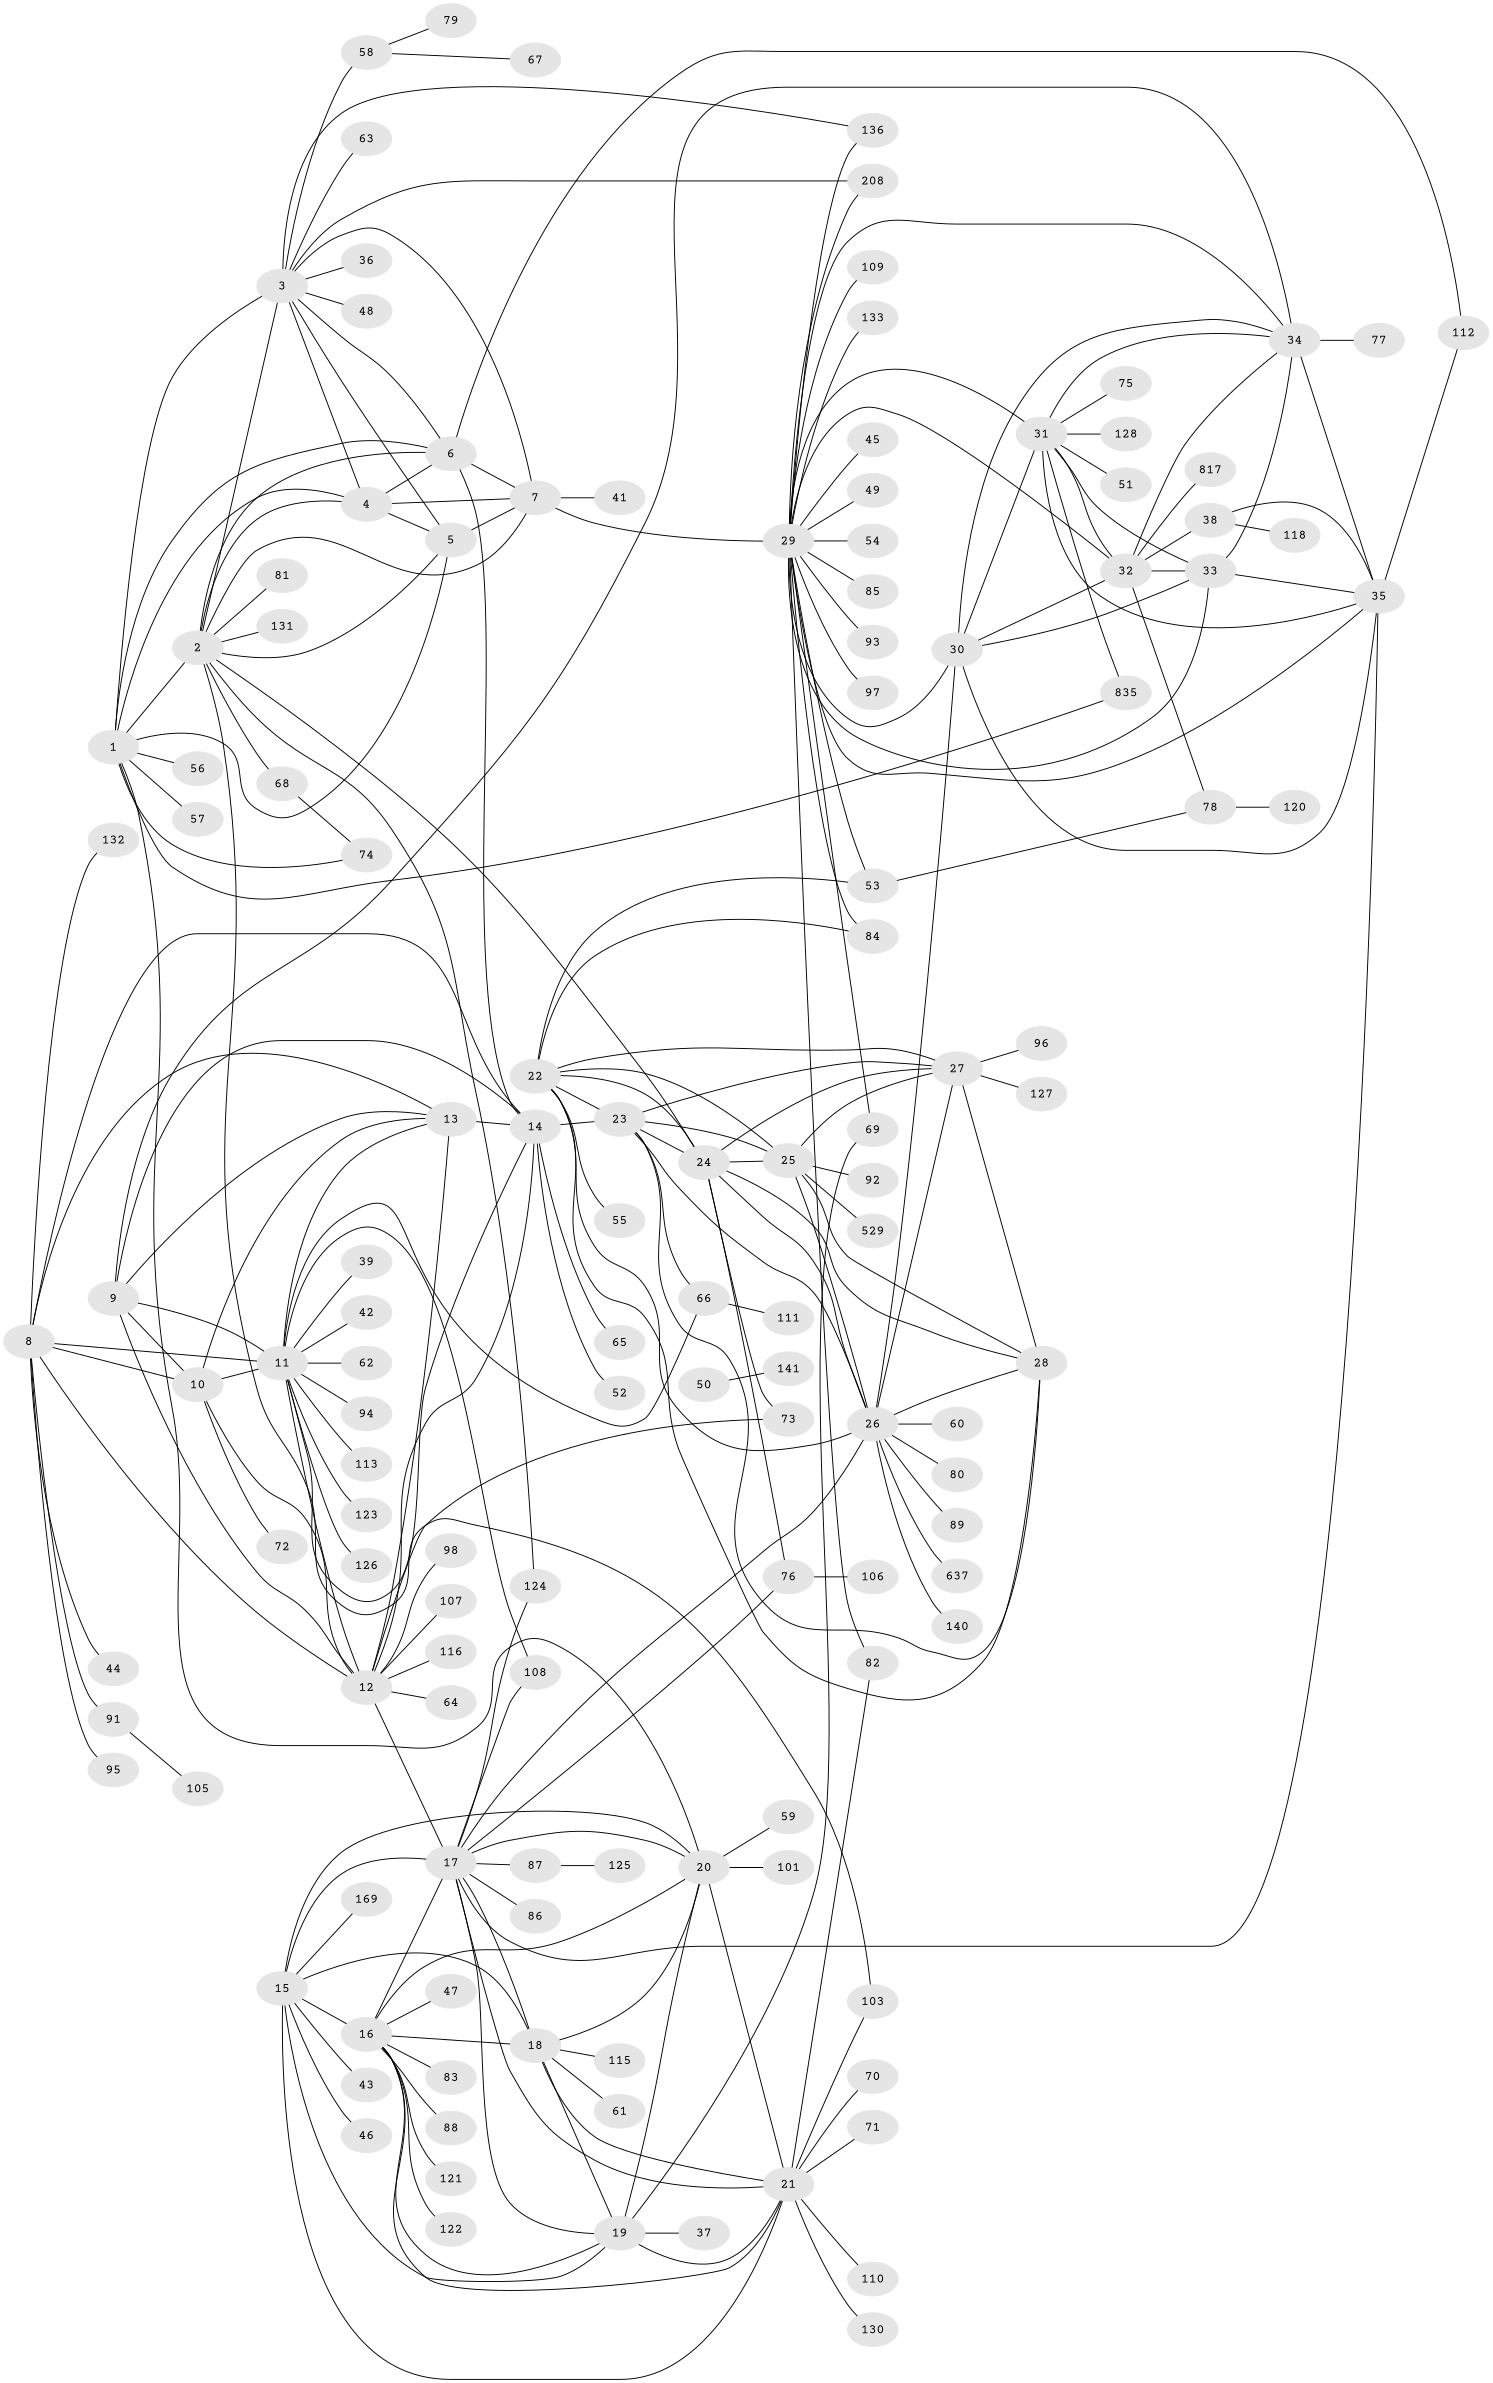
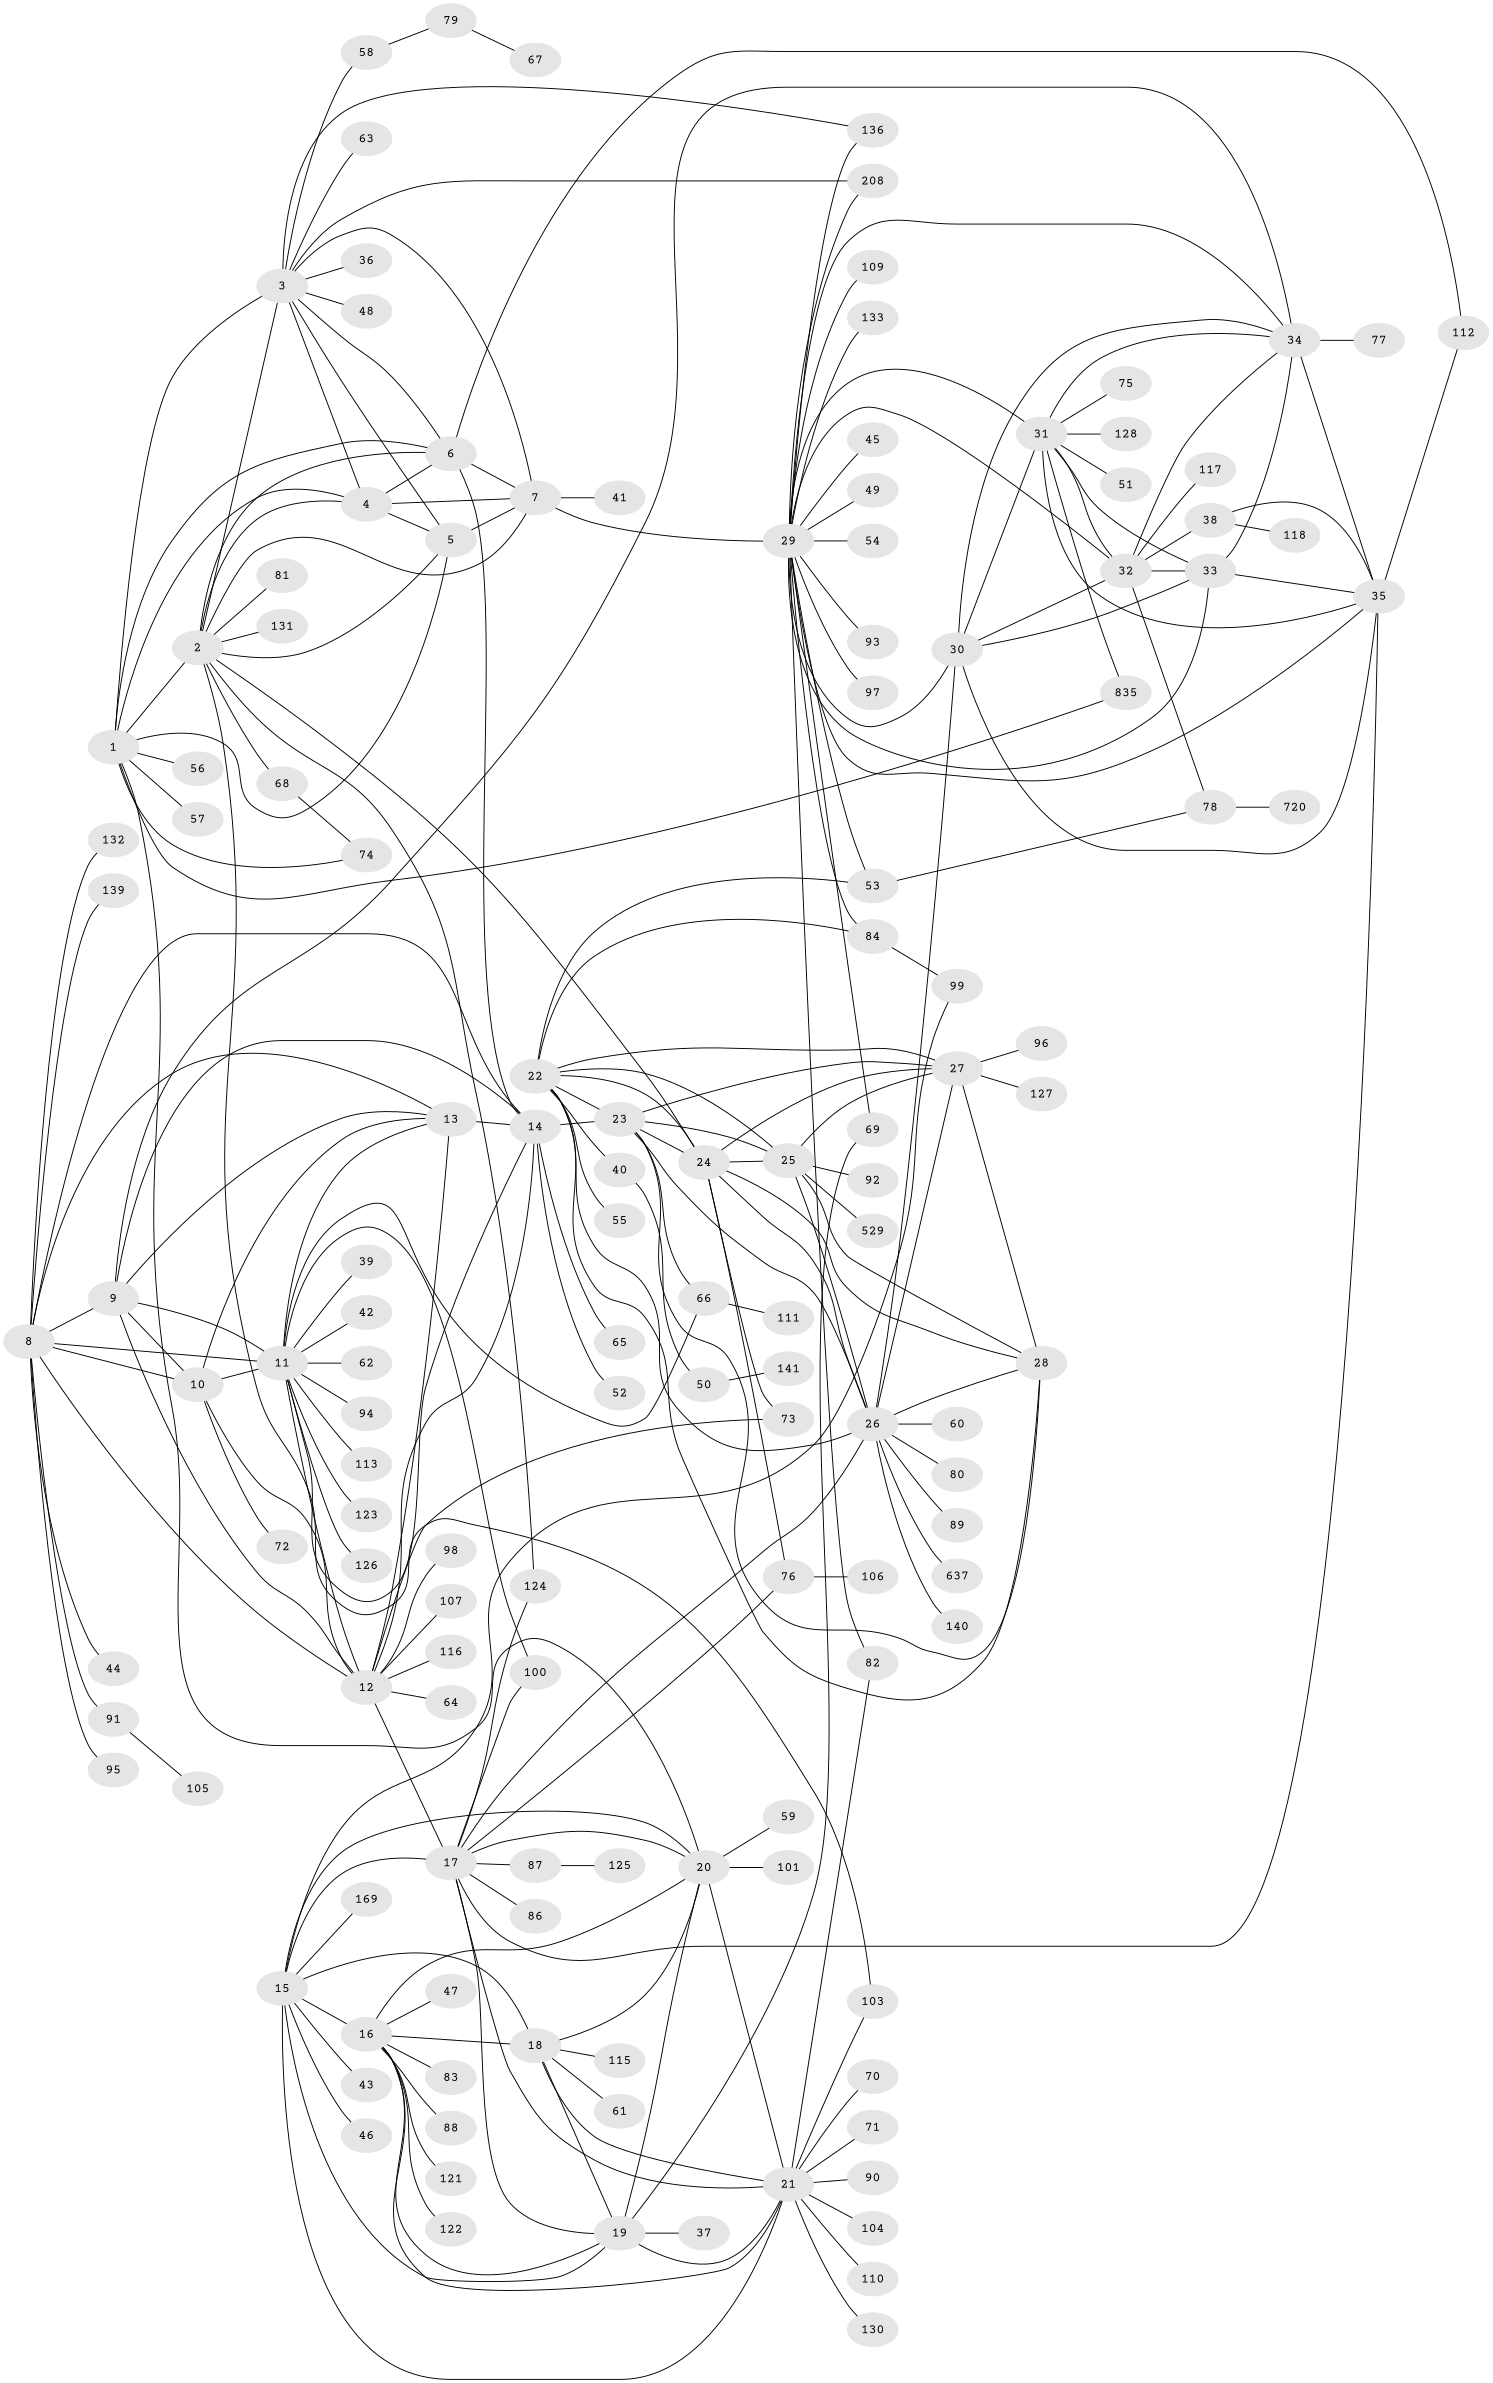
(451, 56) -> (493, 40)
(1210, 470) -> (1210, 470)
(873, 592) -> none
(1295, 807) -> (1295, 807)
none -> (113, 891)
none -> (957, 986)
none -> (620, 1170)
none -> (71, 1320)
(535, 1672) -> (535, 1672)
(497, 1944) -> none
(410, 1945) -> none
none -> (873, 2178)
none -> (873, 2228)
